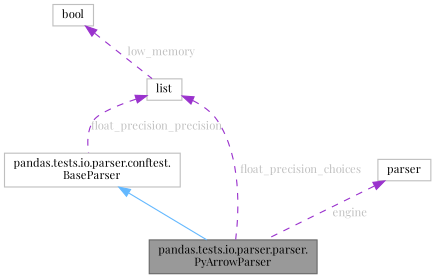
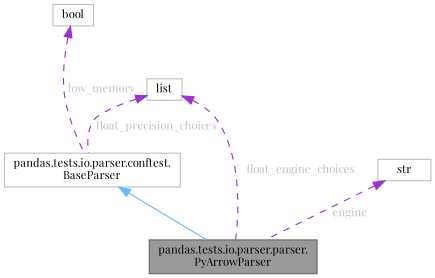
(123, 56) -> (65, 97)
(155, 127) -> (155, 127)
(300, 170) -> (300, 170)
(404, 170) -> (404, 170)
